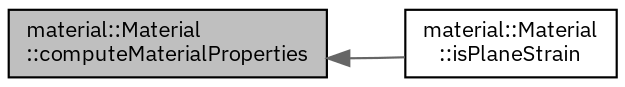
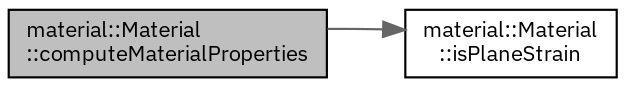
(377, 58) -> (355, 29)
